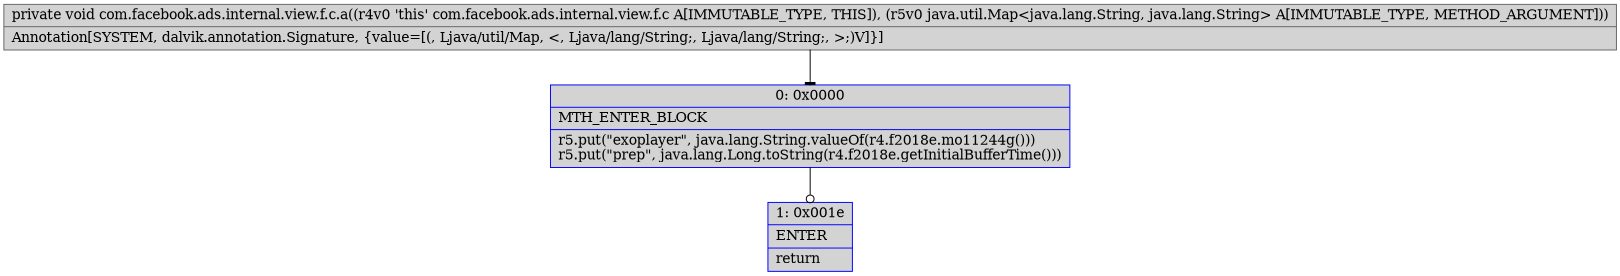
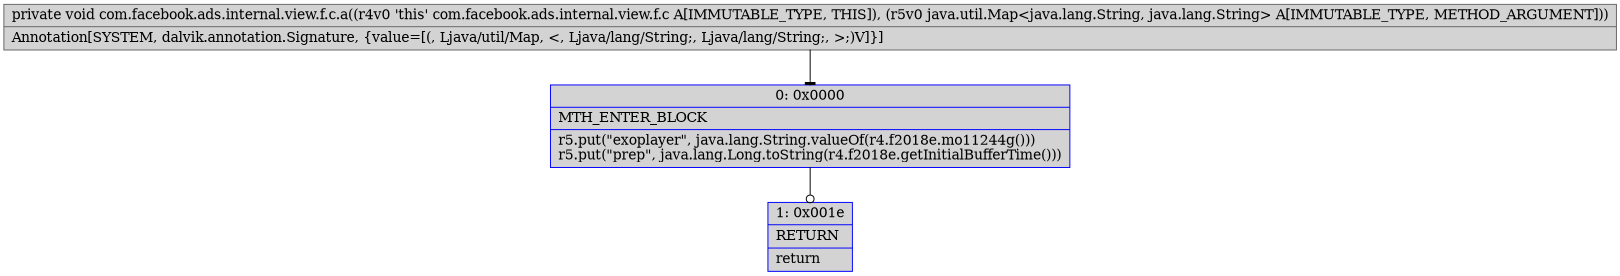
(801, 236) -> (807, 236)
